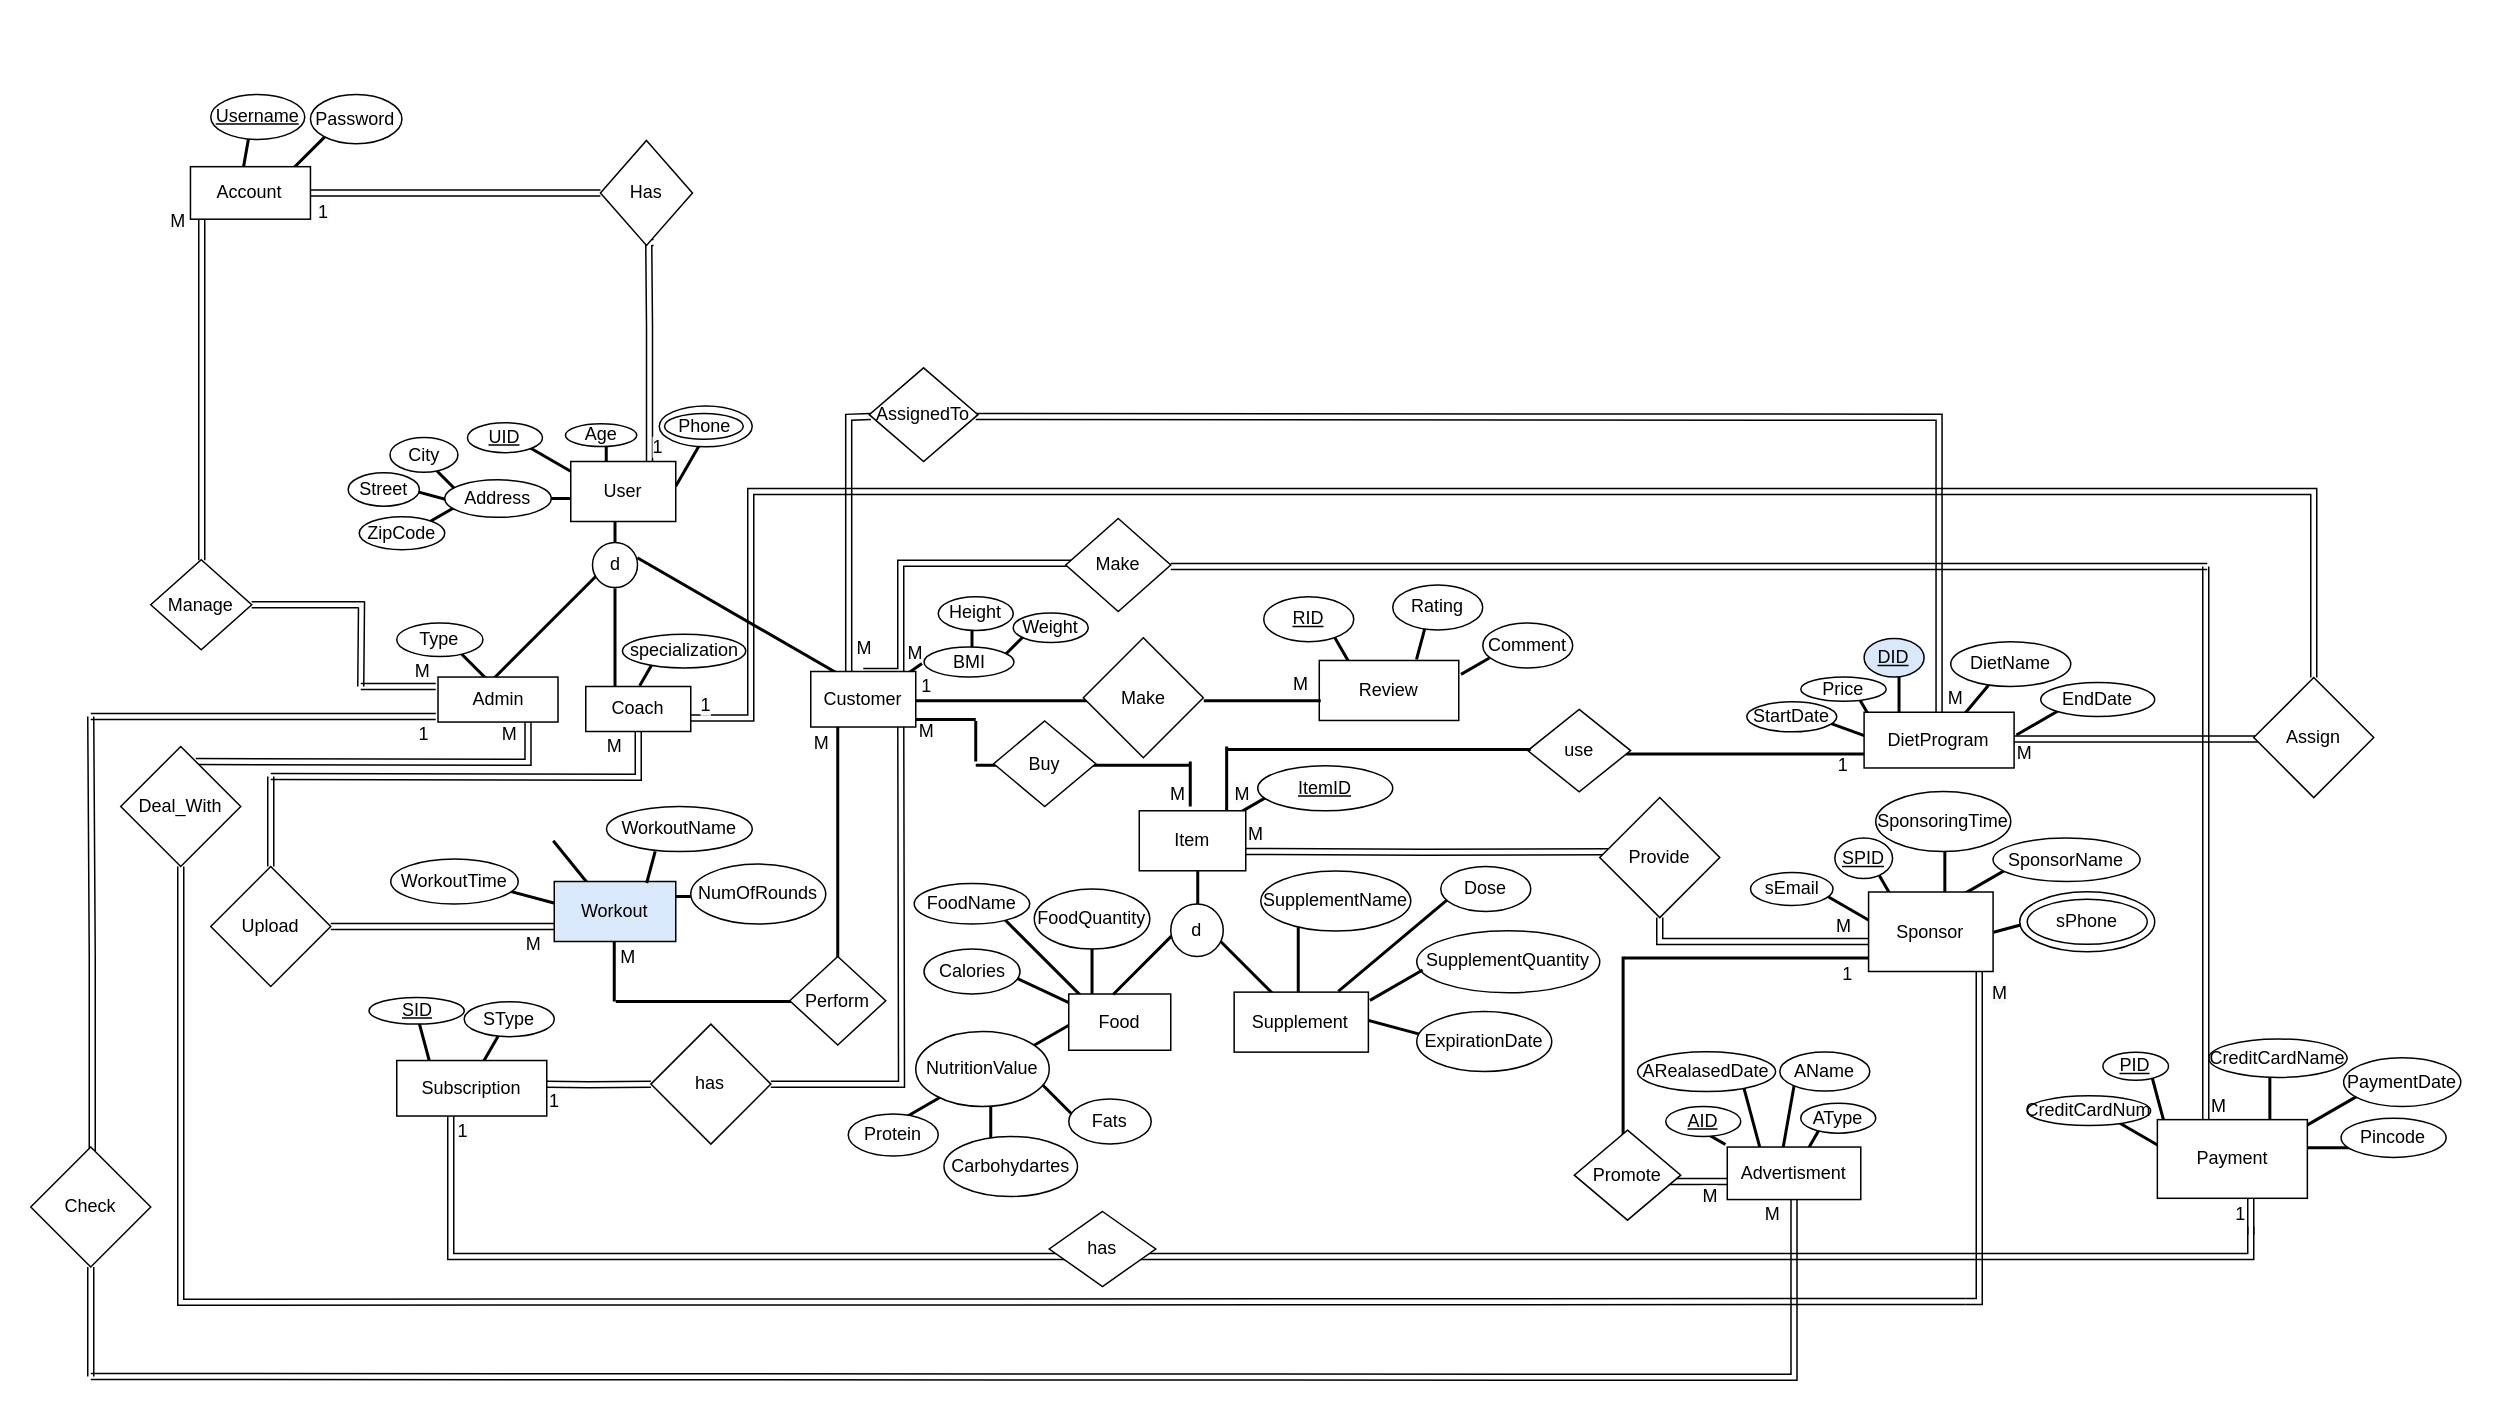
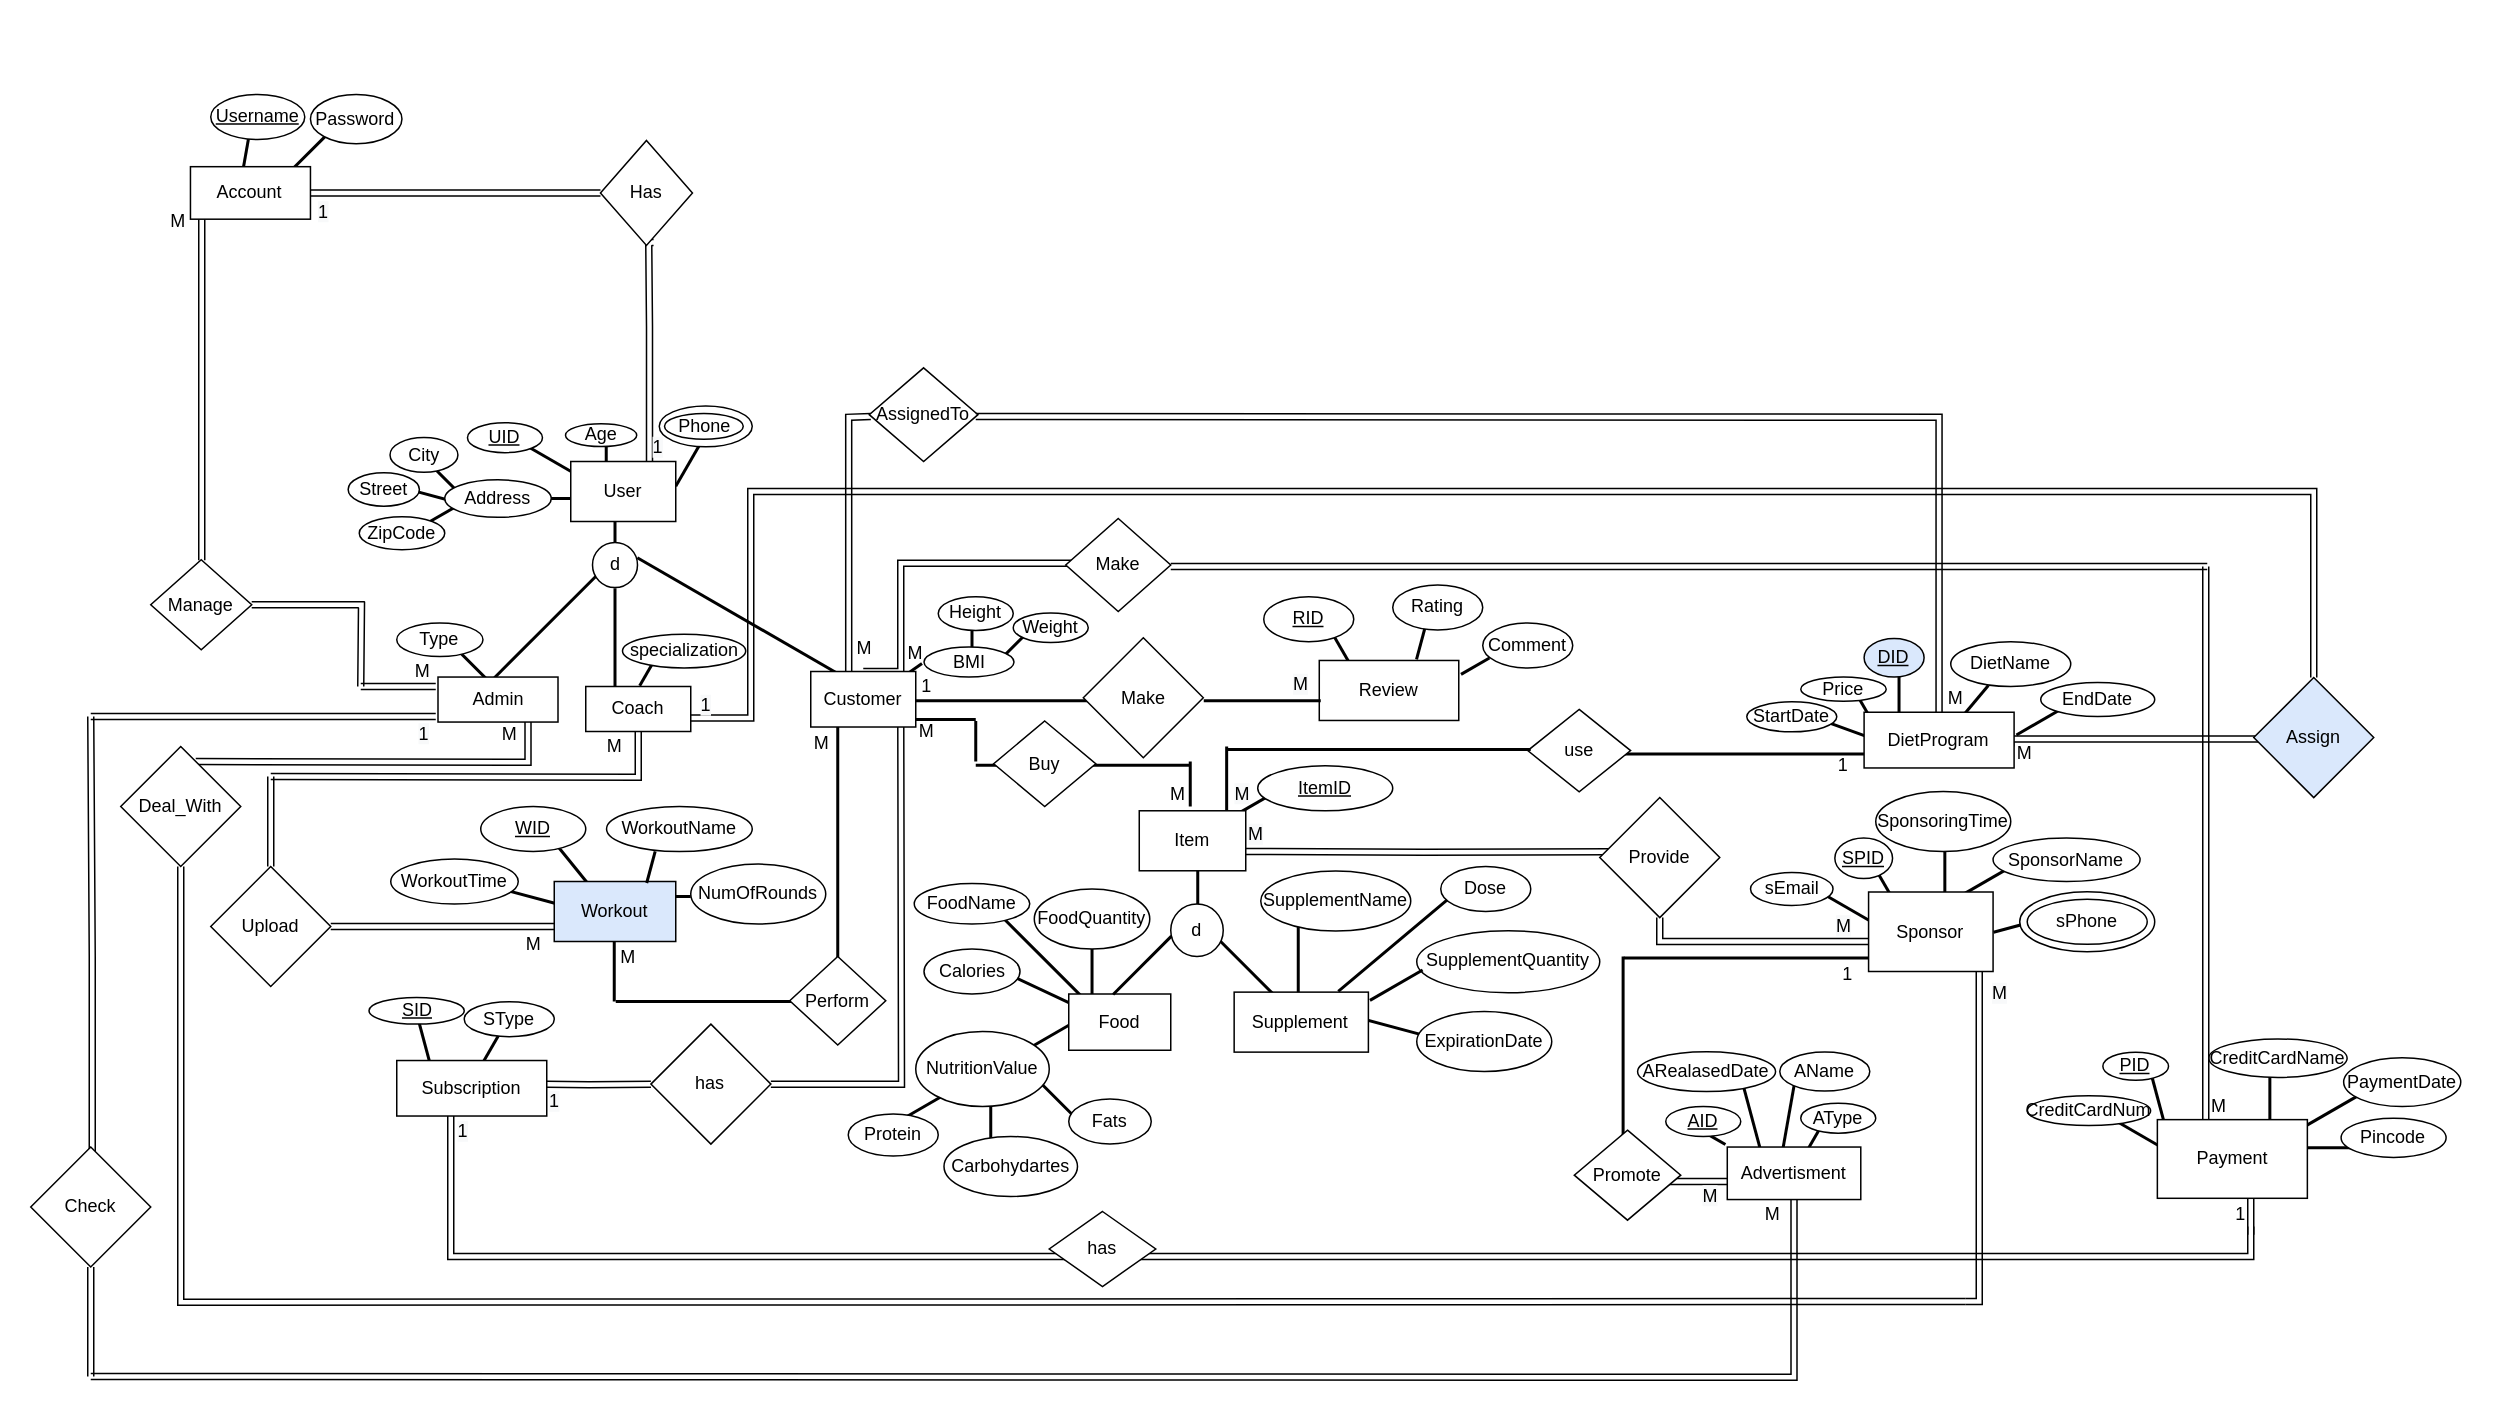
(2314, 737) -> (2314, 737)
none -> (533, 829)
